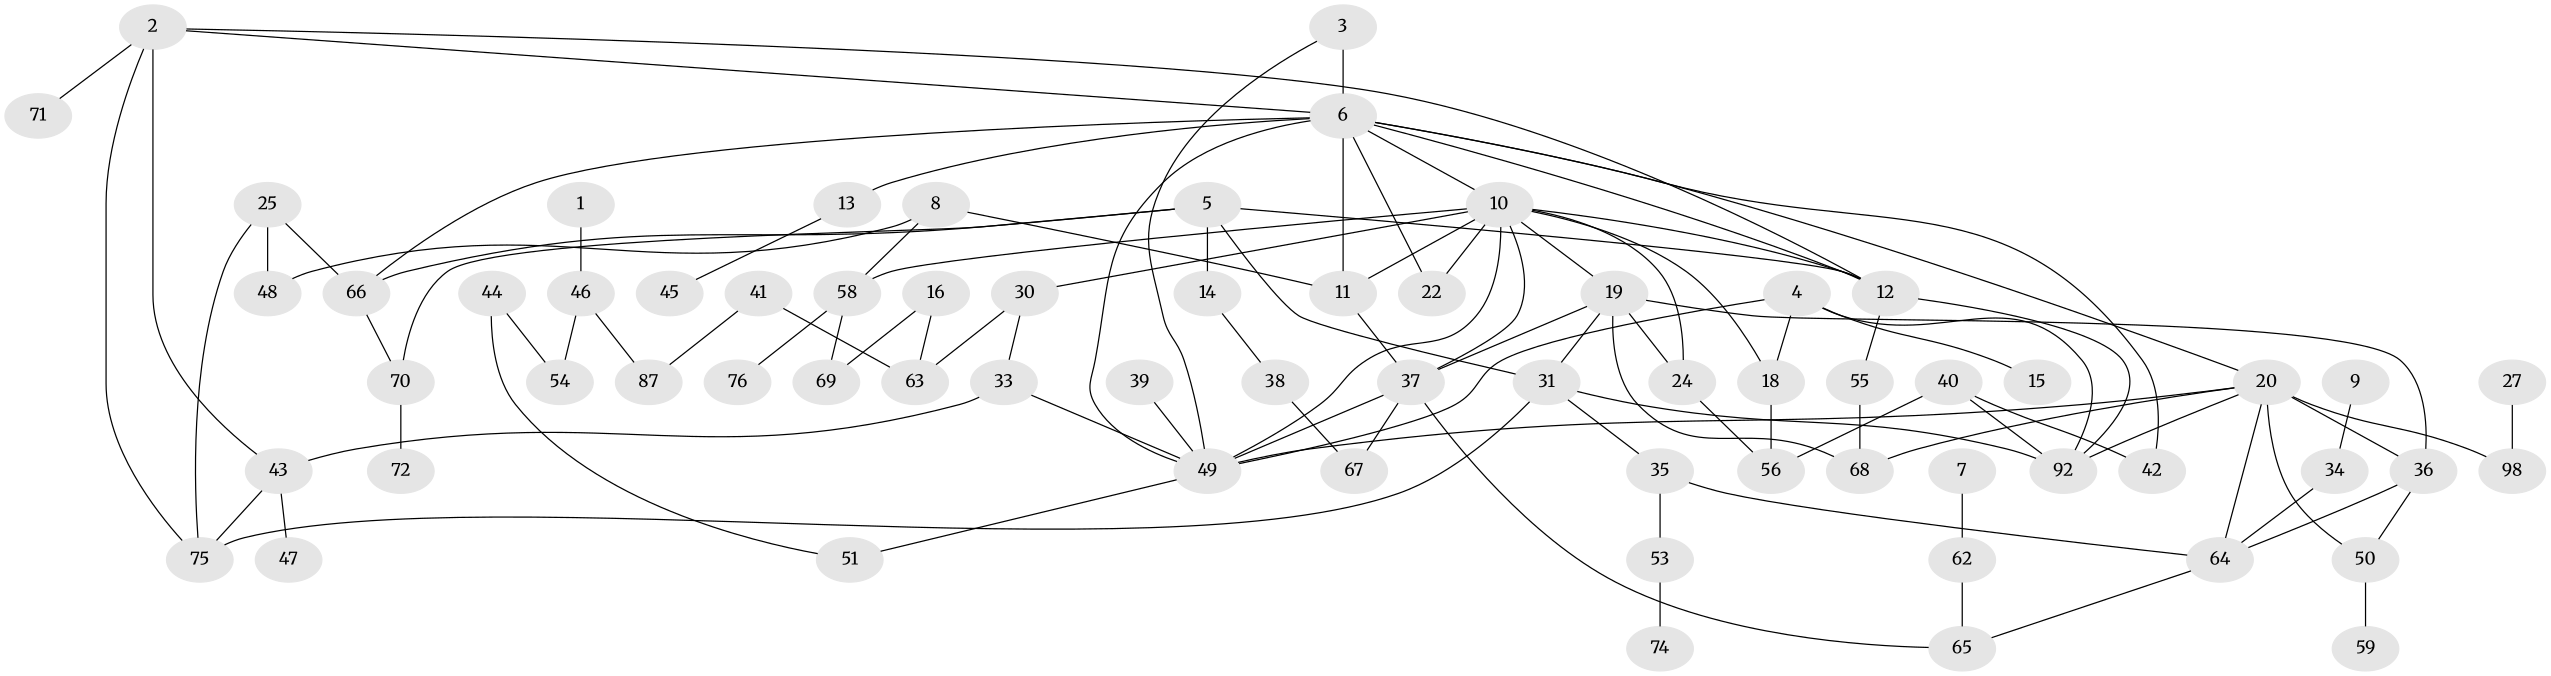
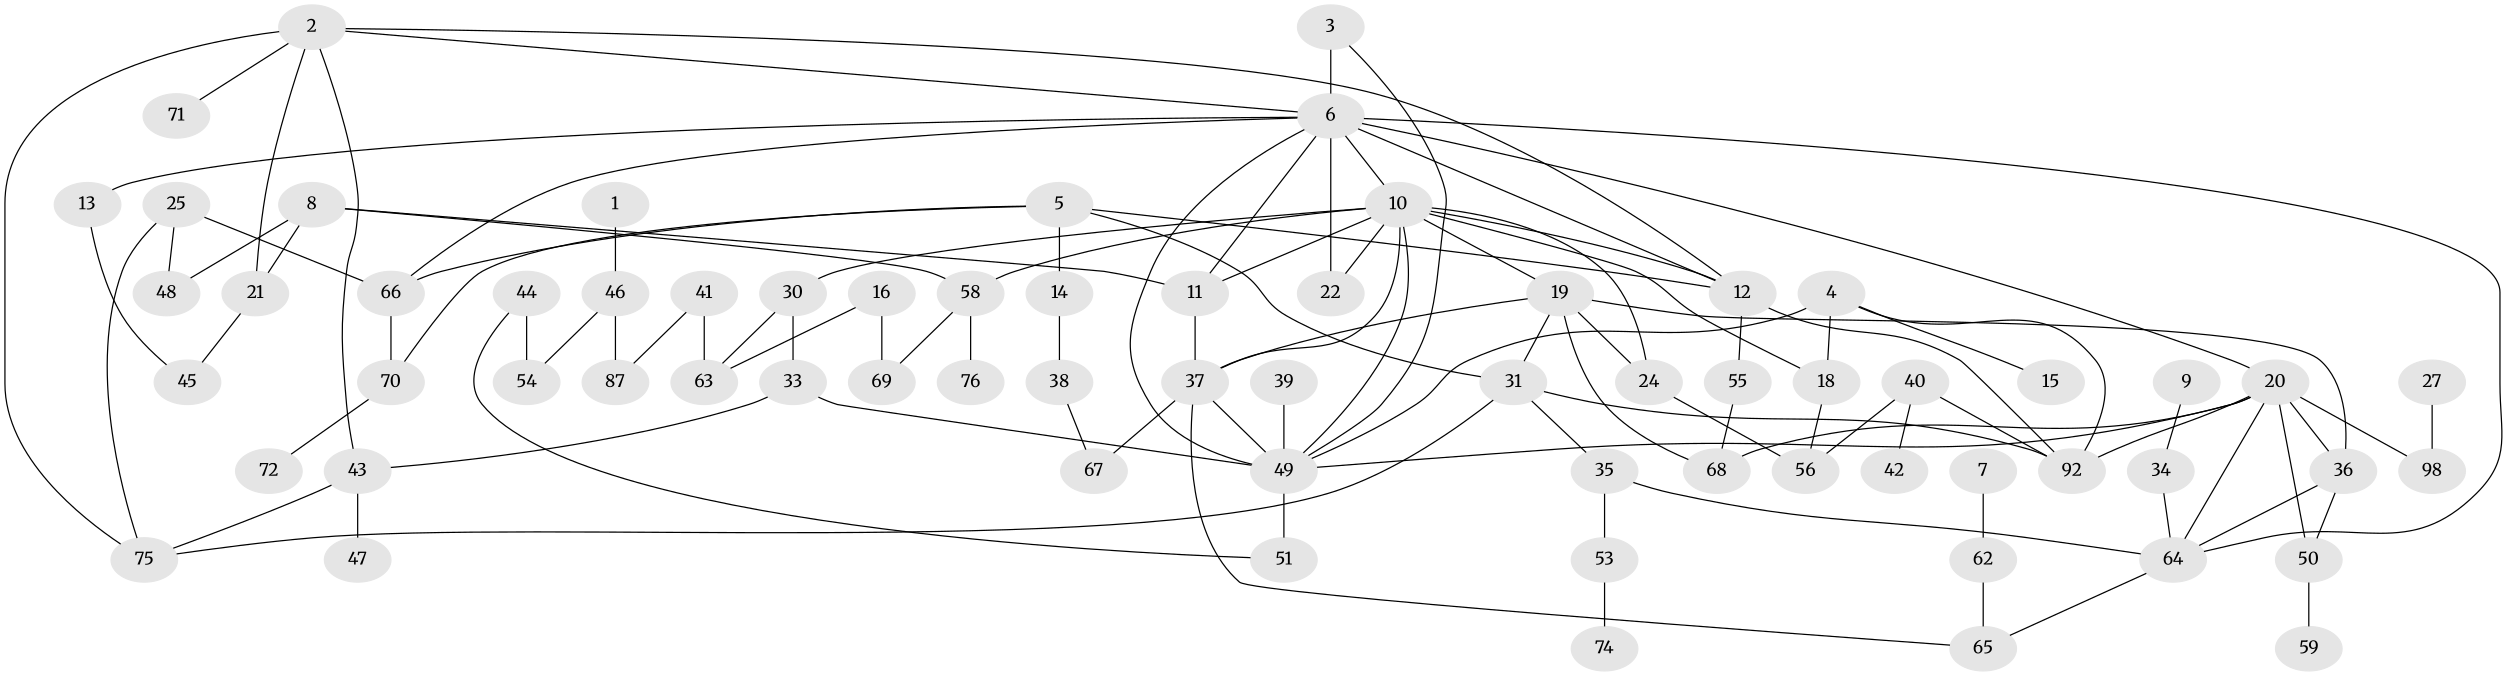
(1824, 211) -> (2190, 187)
none -> (255, 294)
